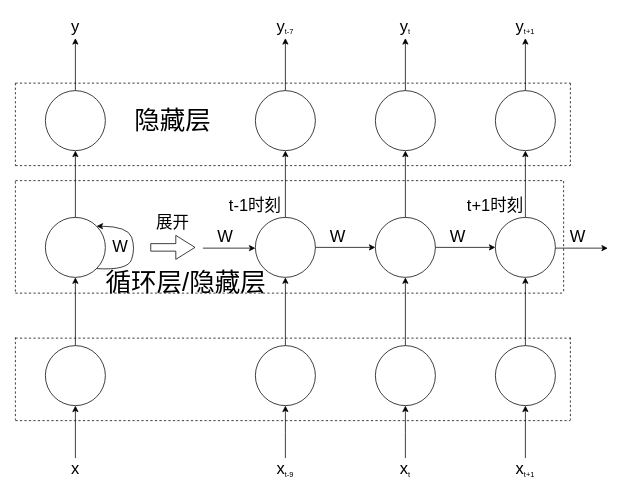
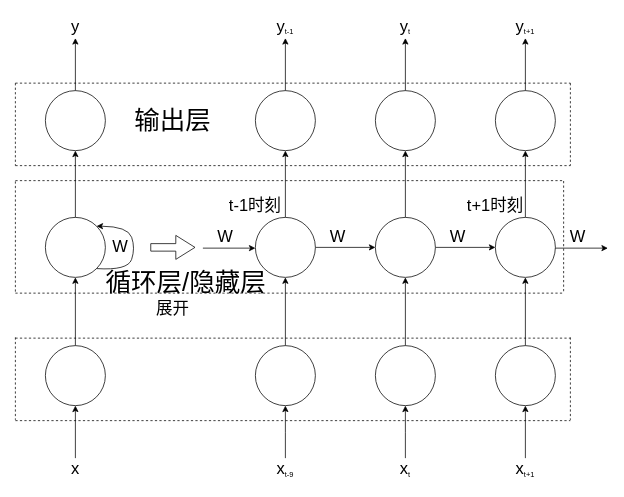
(285, 27) -> (285, 27)
(173, 120) -> (173, 120)
(173, 222) -> (173, 309)
